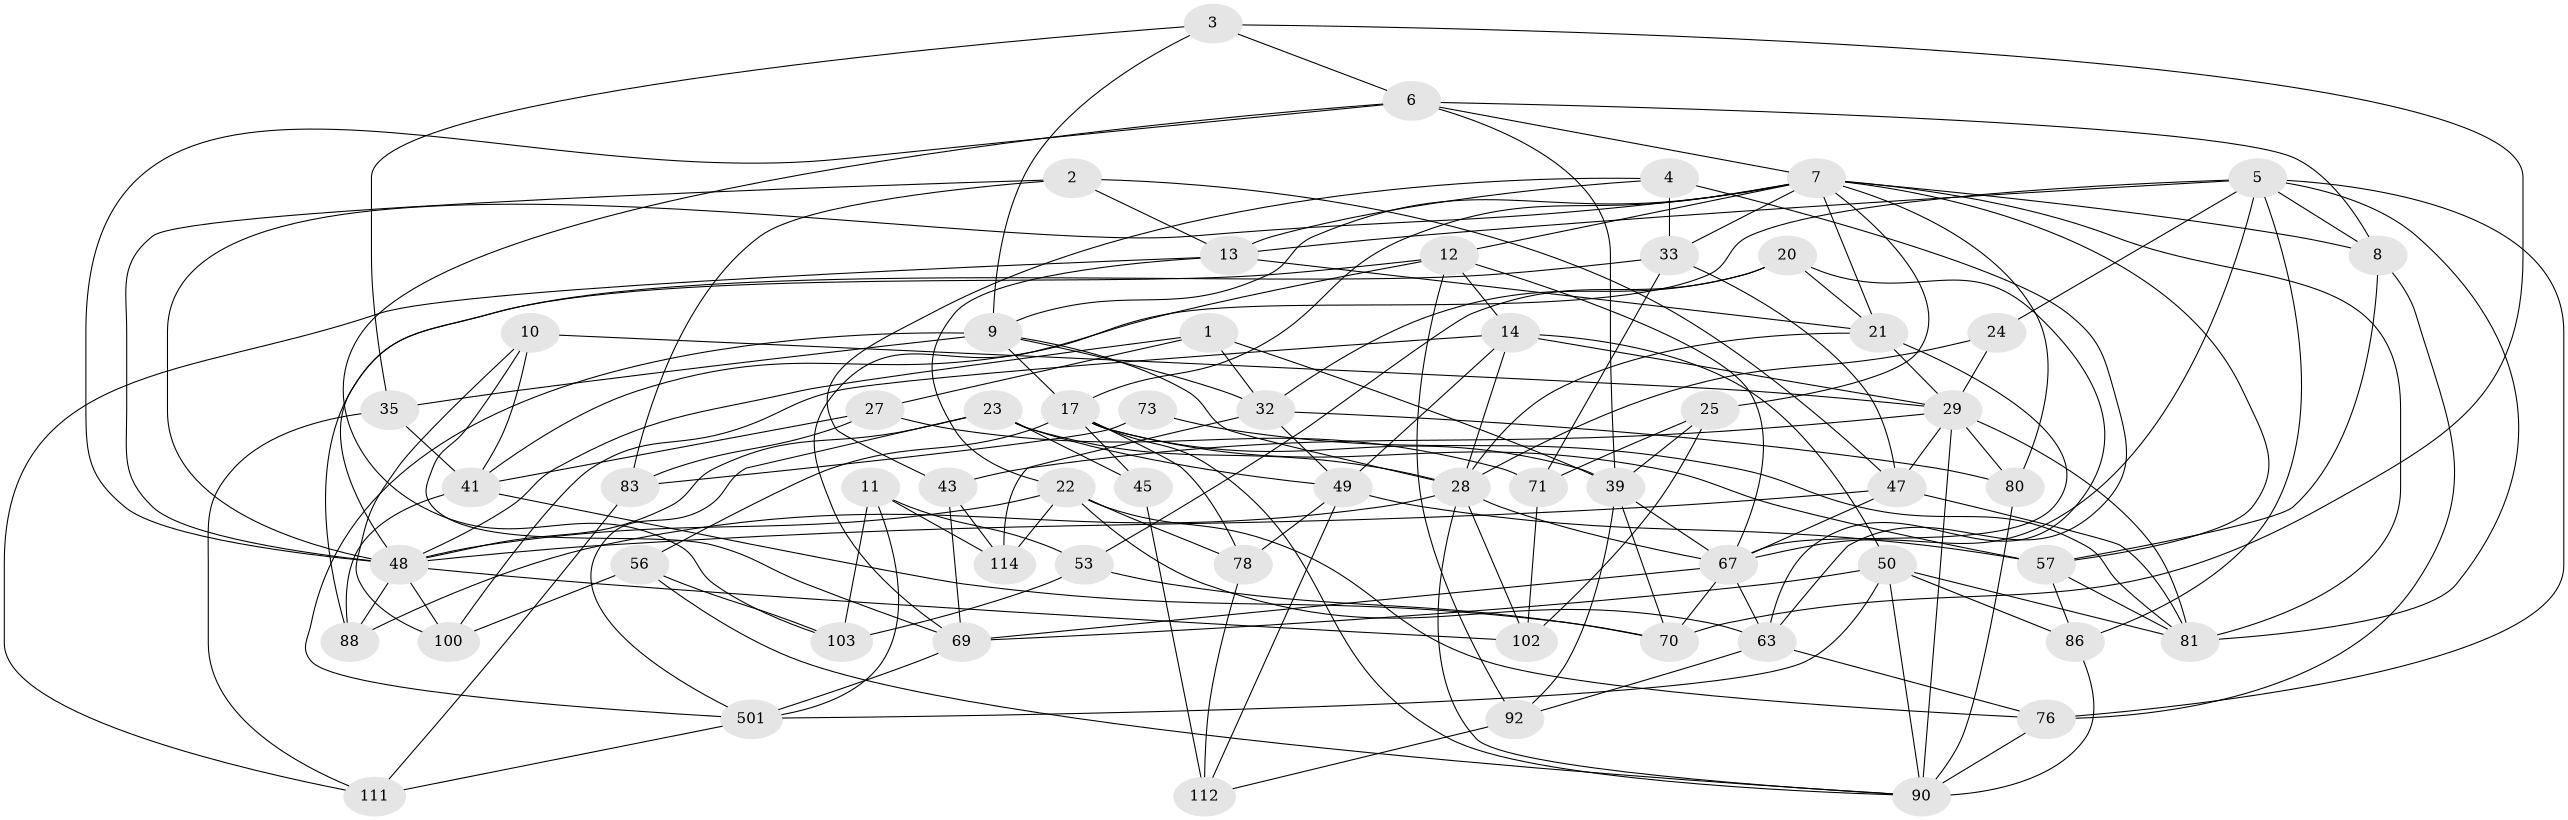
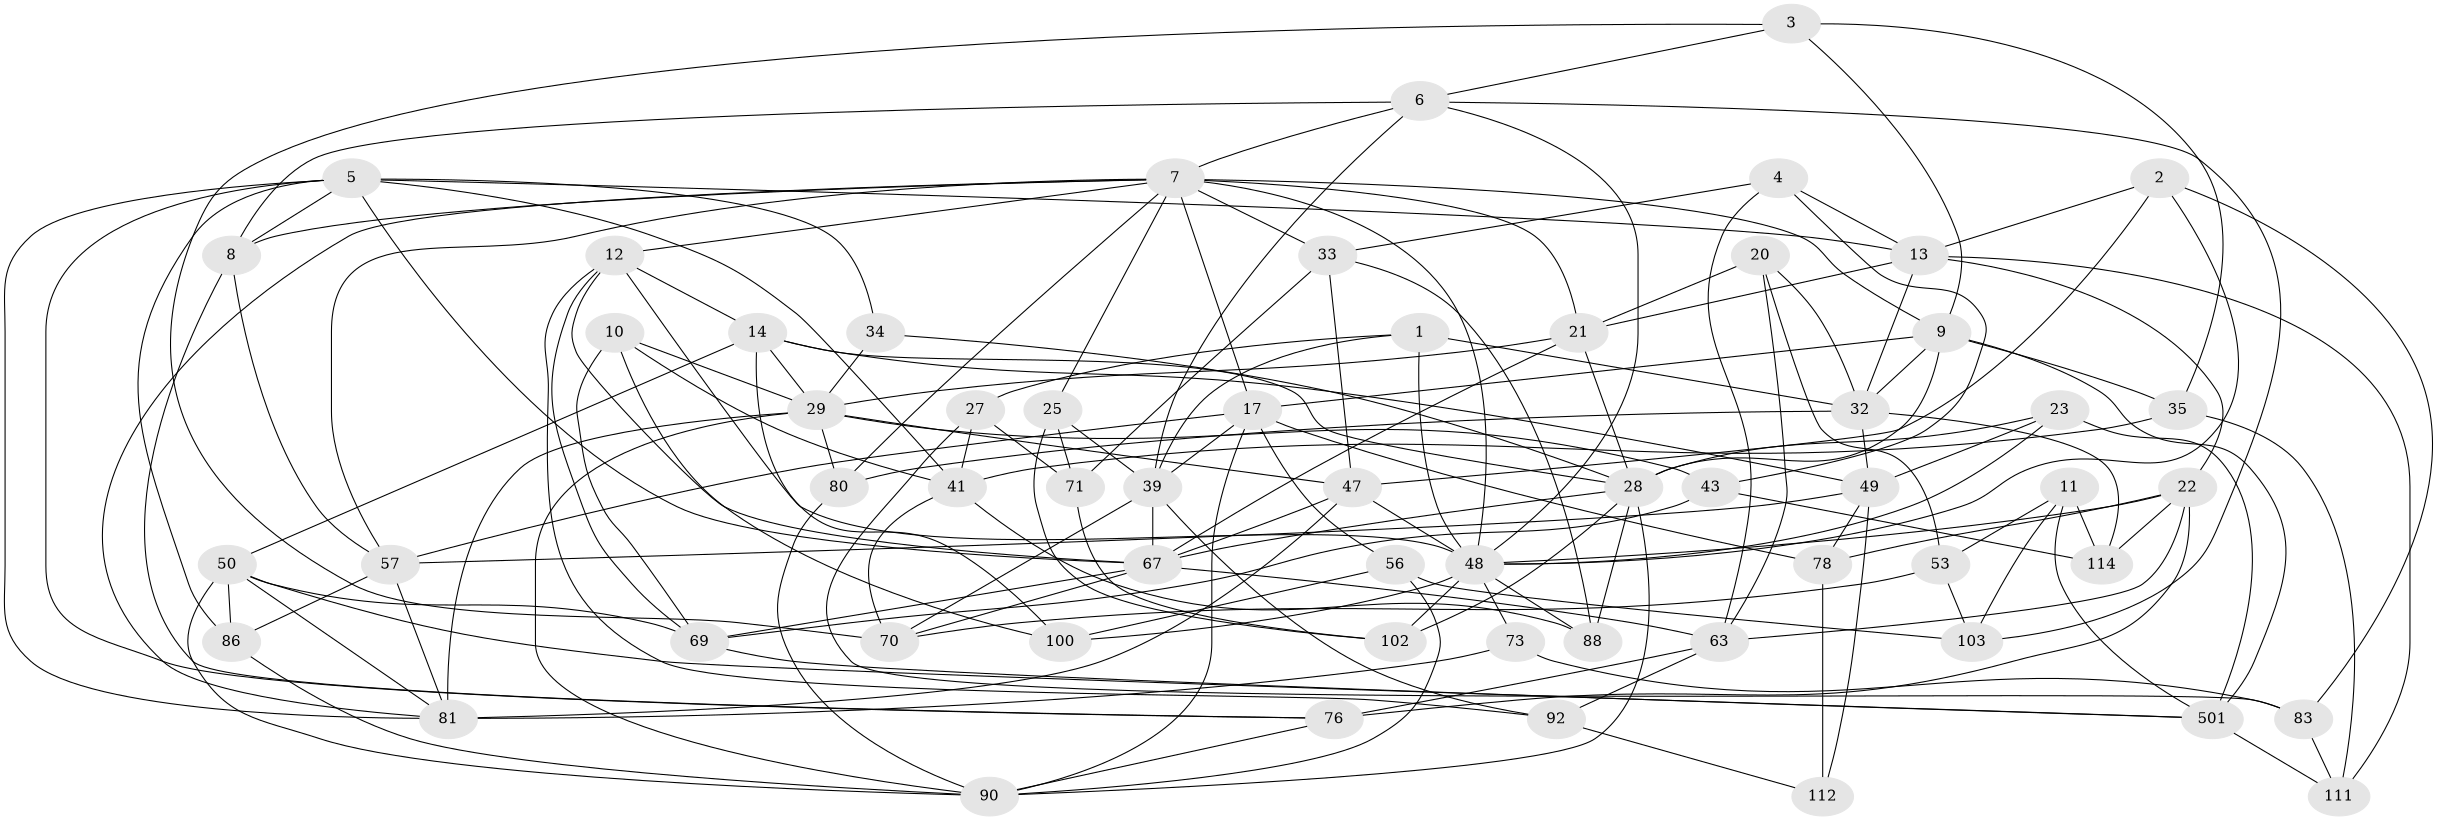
none -> (1890, 333)
(1997, 333) -> (876, 333)
(1143, 487) -> none
none -> (1495, 603)
